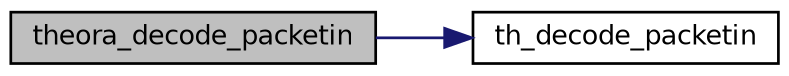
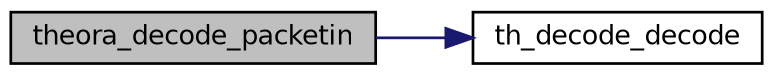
(626, 38) -> (618, 38)
